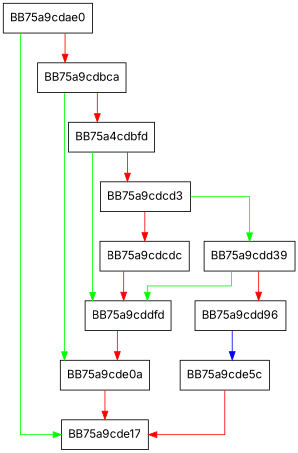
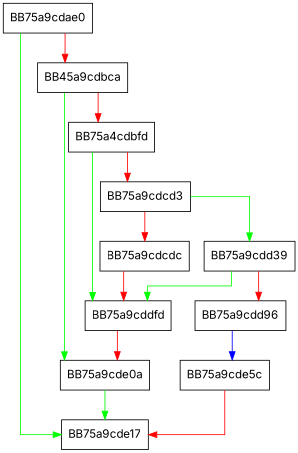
(82, 78) -> (83, 78)
(105, 401) -> (105, 401)
